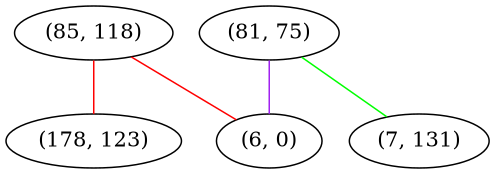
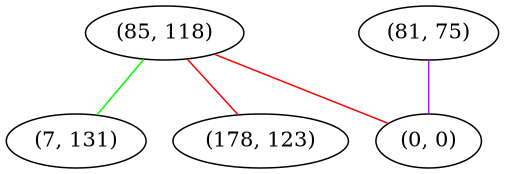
(344, 87) -> (120, 87)
(269, 141) -> (429, 141)
